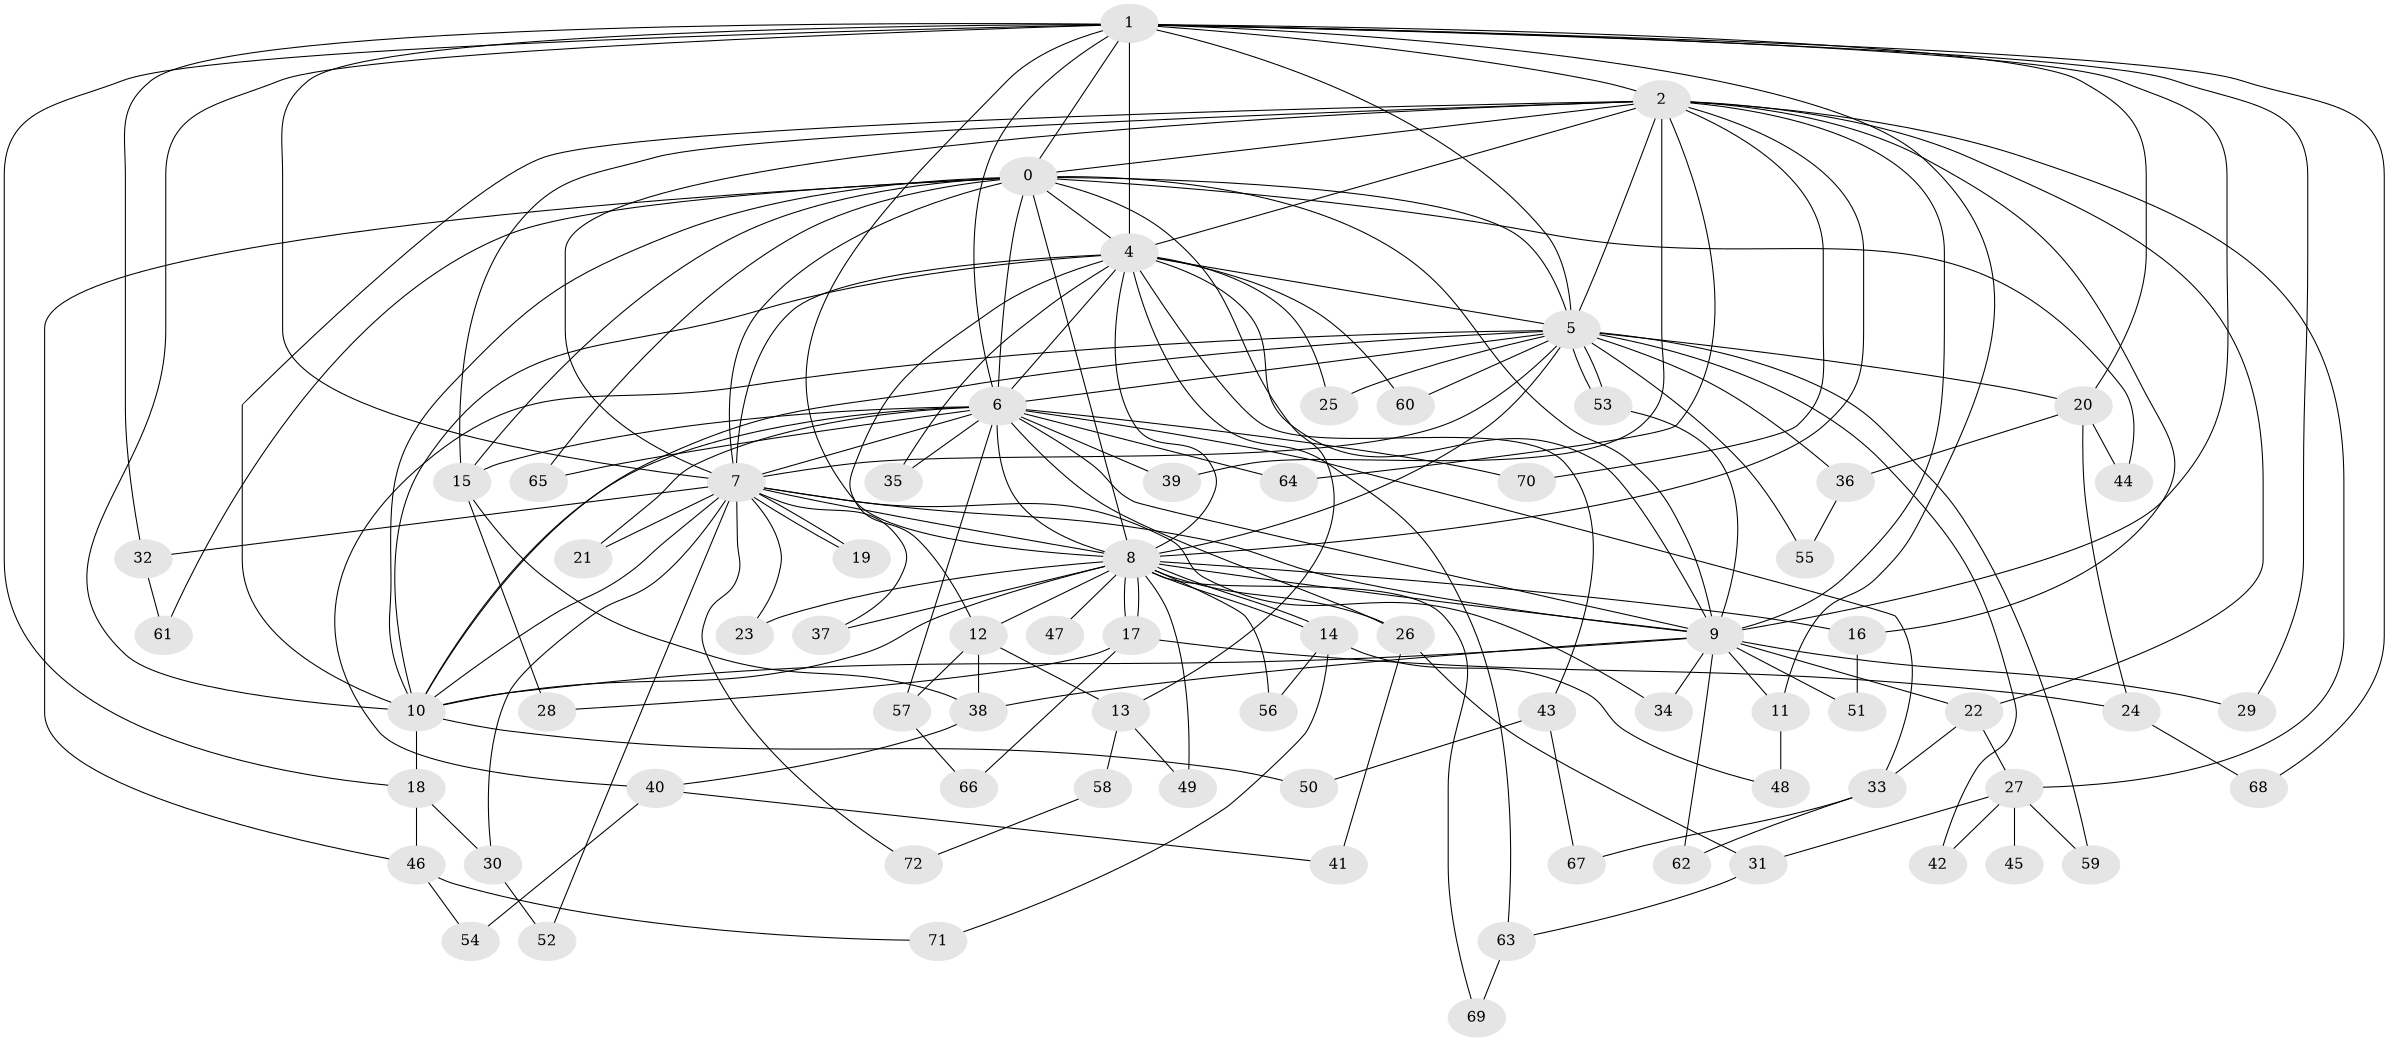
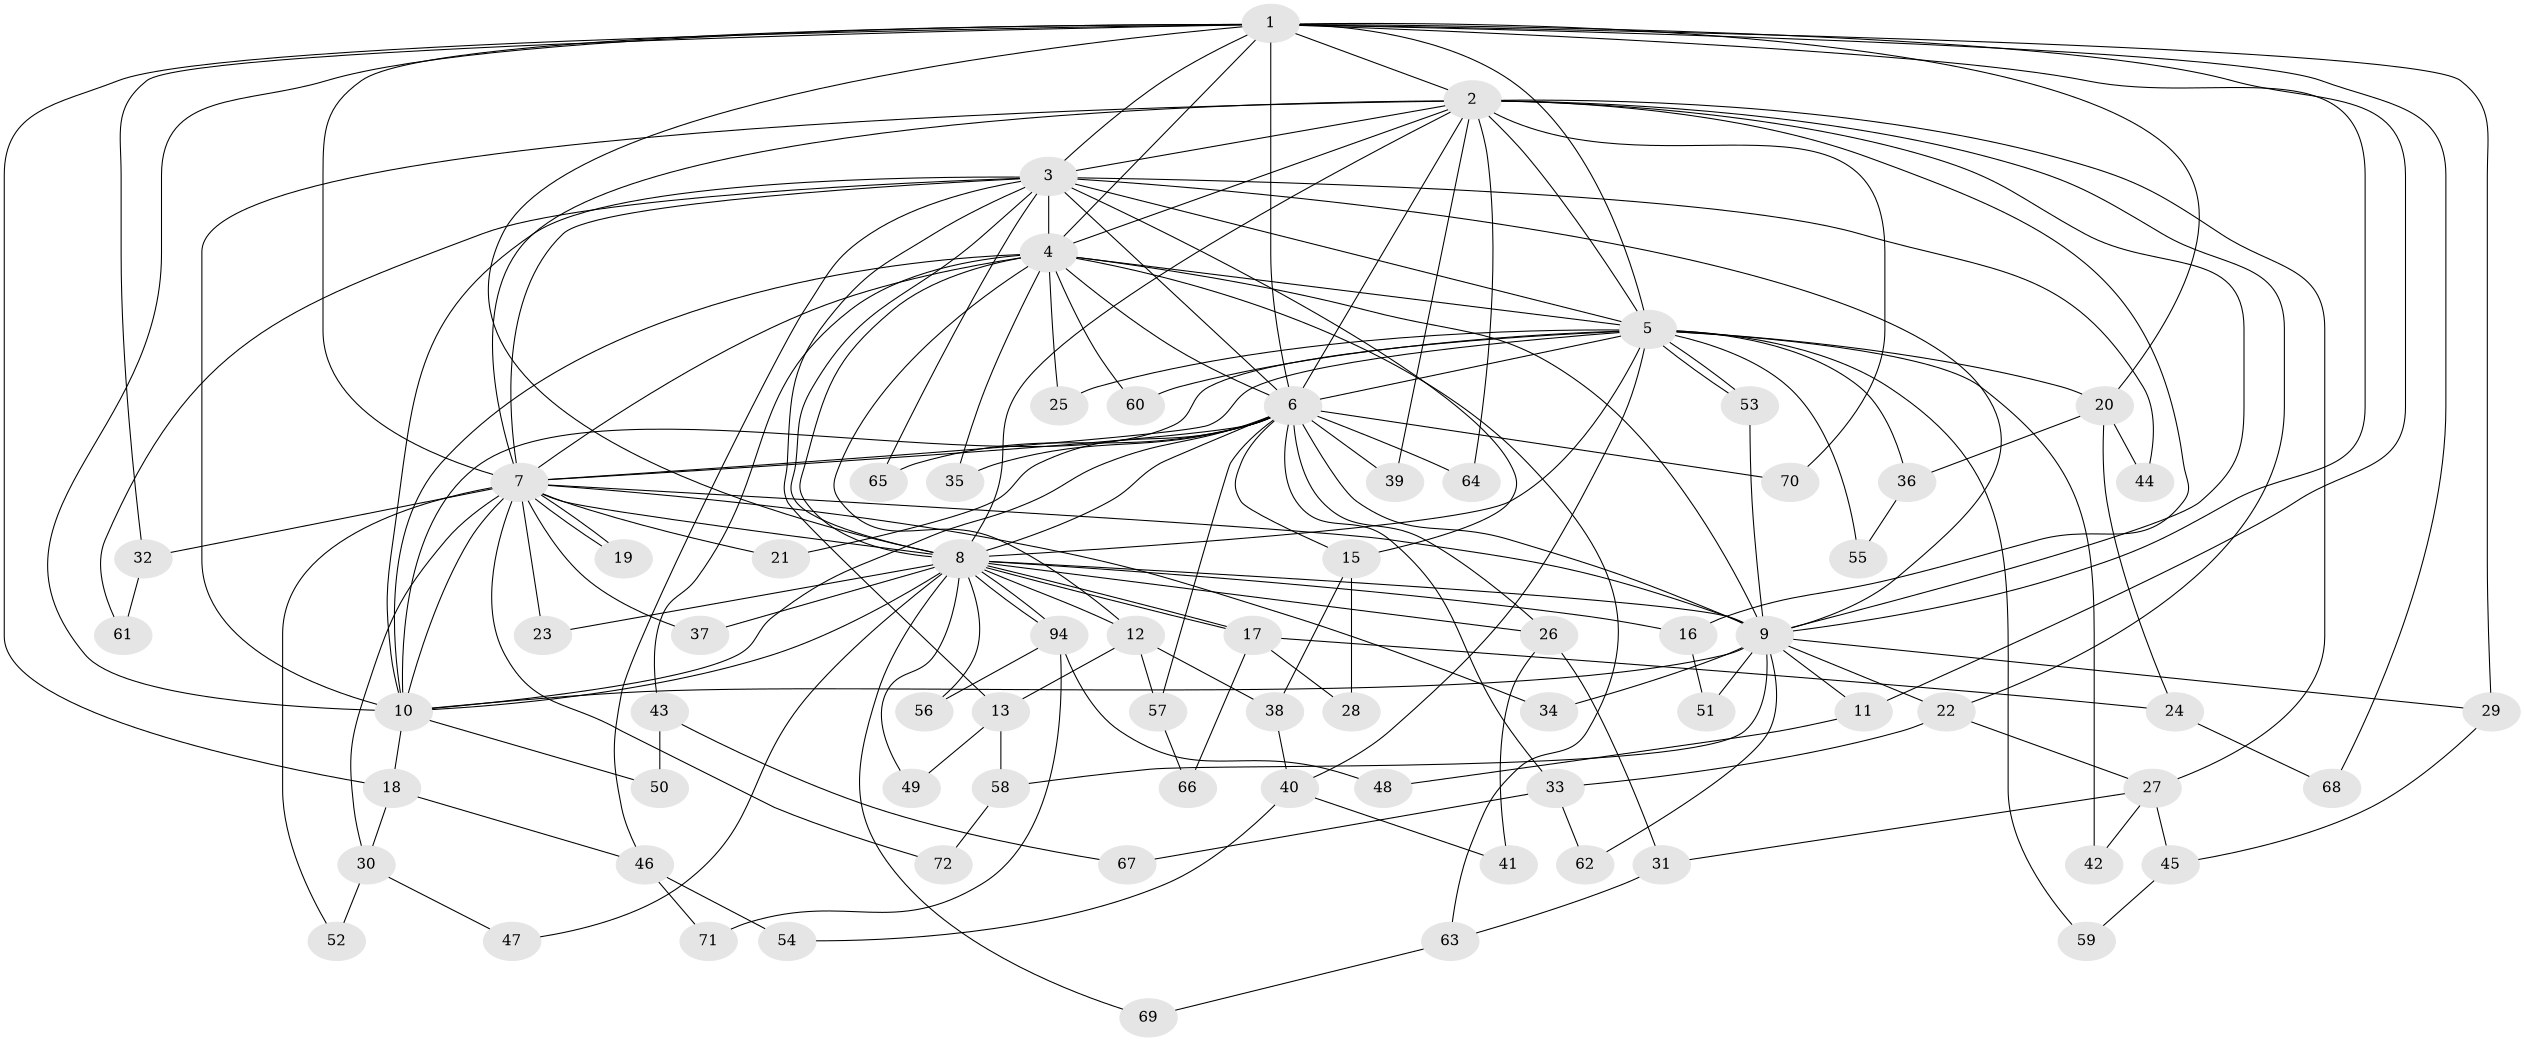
(940, 131) -> (1383, 253)
(1028, 176) -> (1049, 176)
(1329, 635) -> (1059, 635)
(1294, 669) -> (1429, 765)
none -> (2349, 818)
(2053, 827) -> (2129, 903)
none -> (439, 903)
